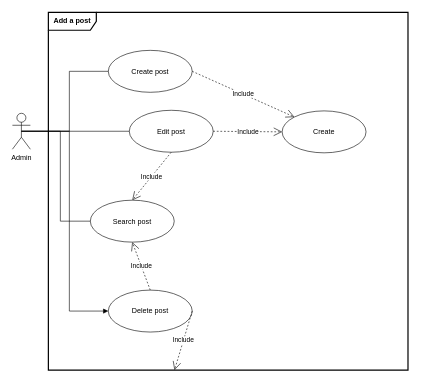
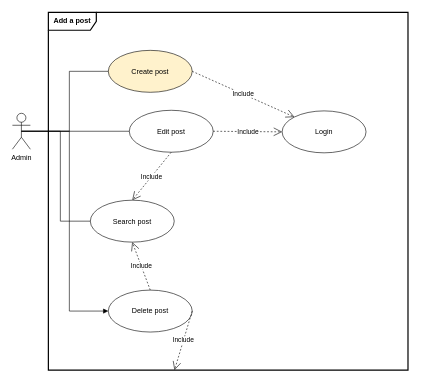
(150, 71) -> (150, 71)
(324, 132) -> (324, 132)
